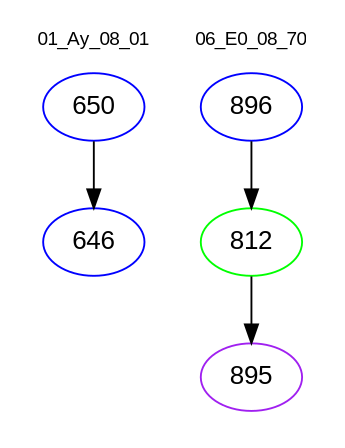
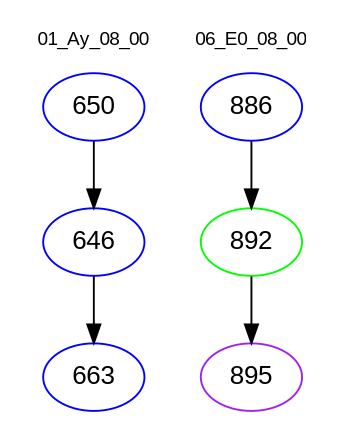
(94, 40) -> (94, 40)
(251, 40) -> (251, 40)
(251, 107) -> (251, 107)
(251, 242) -> (251, 242)
none -> (94, 377)
